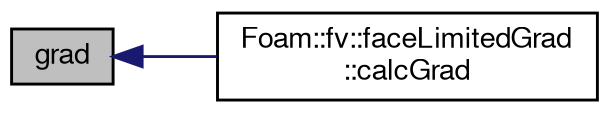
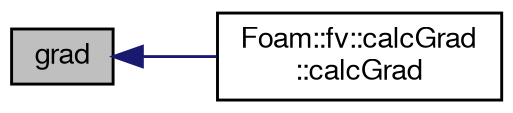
(407, 57) -> (360, 57)
